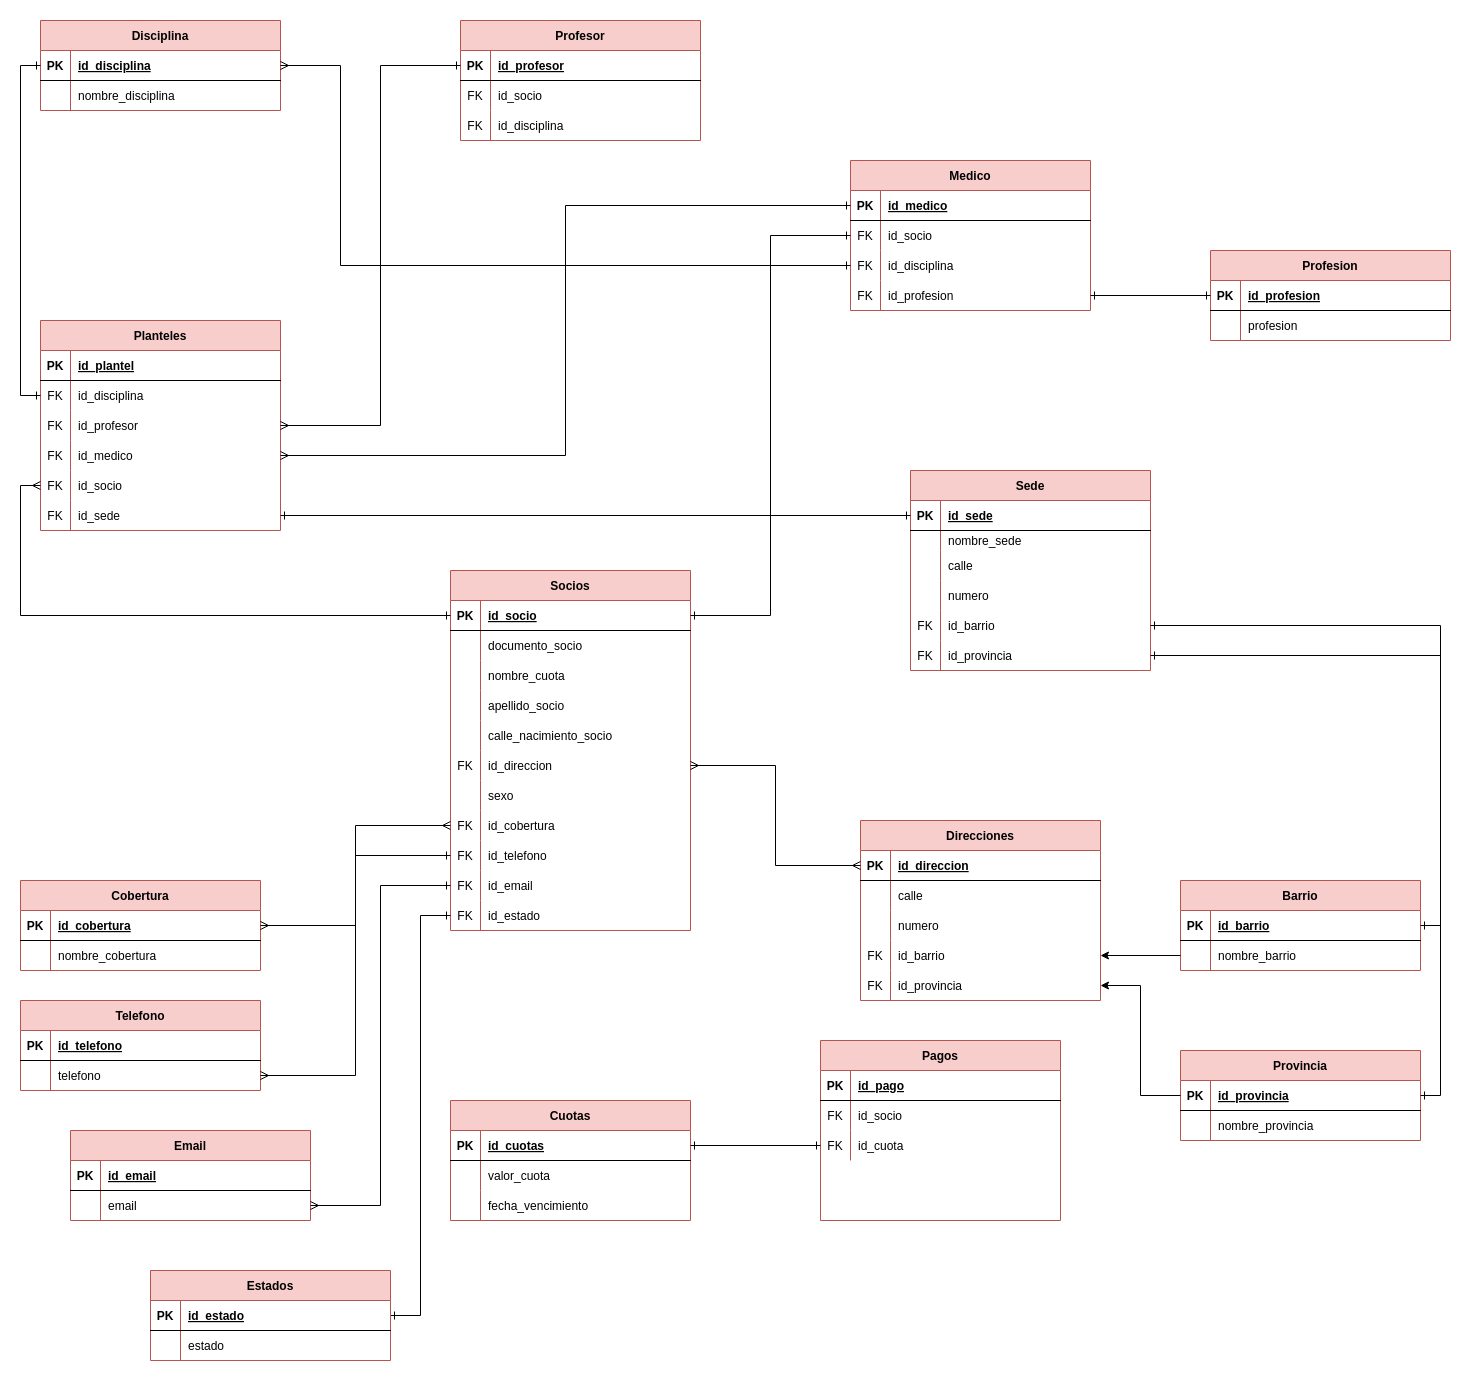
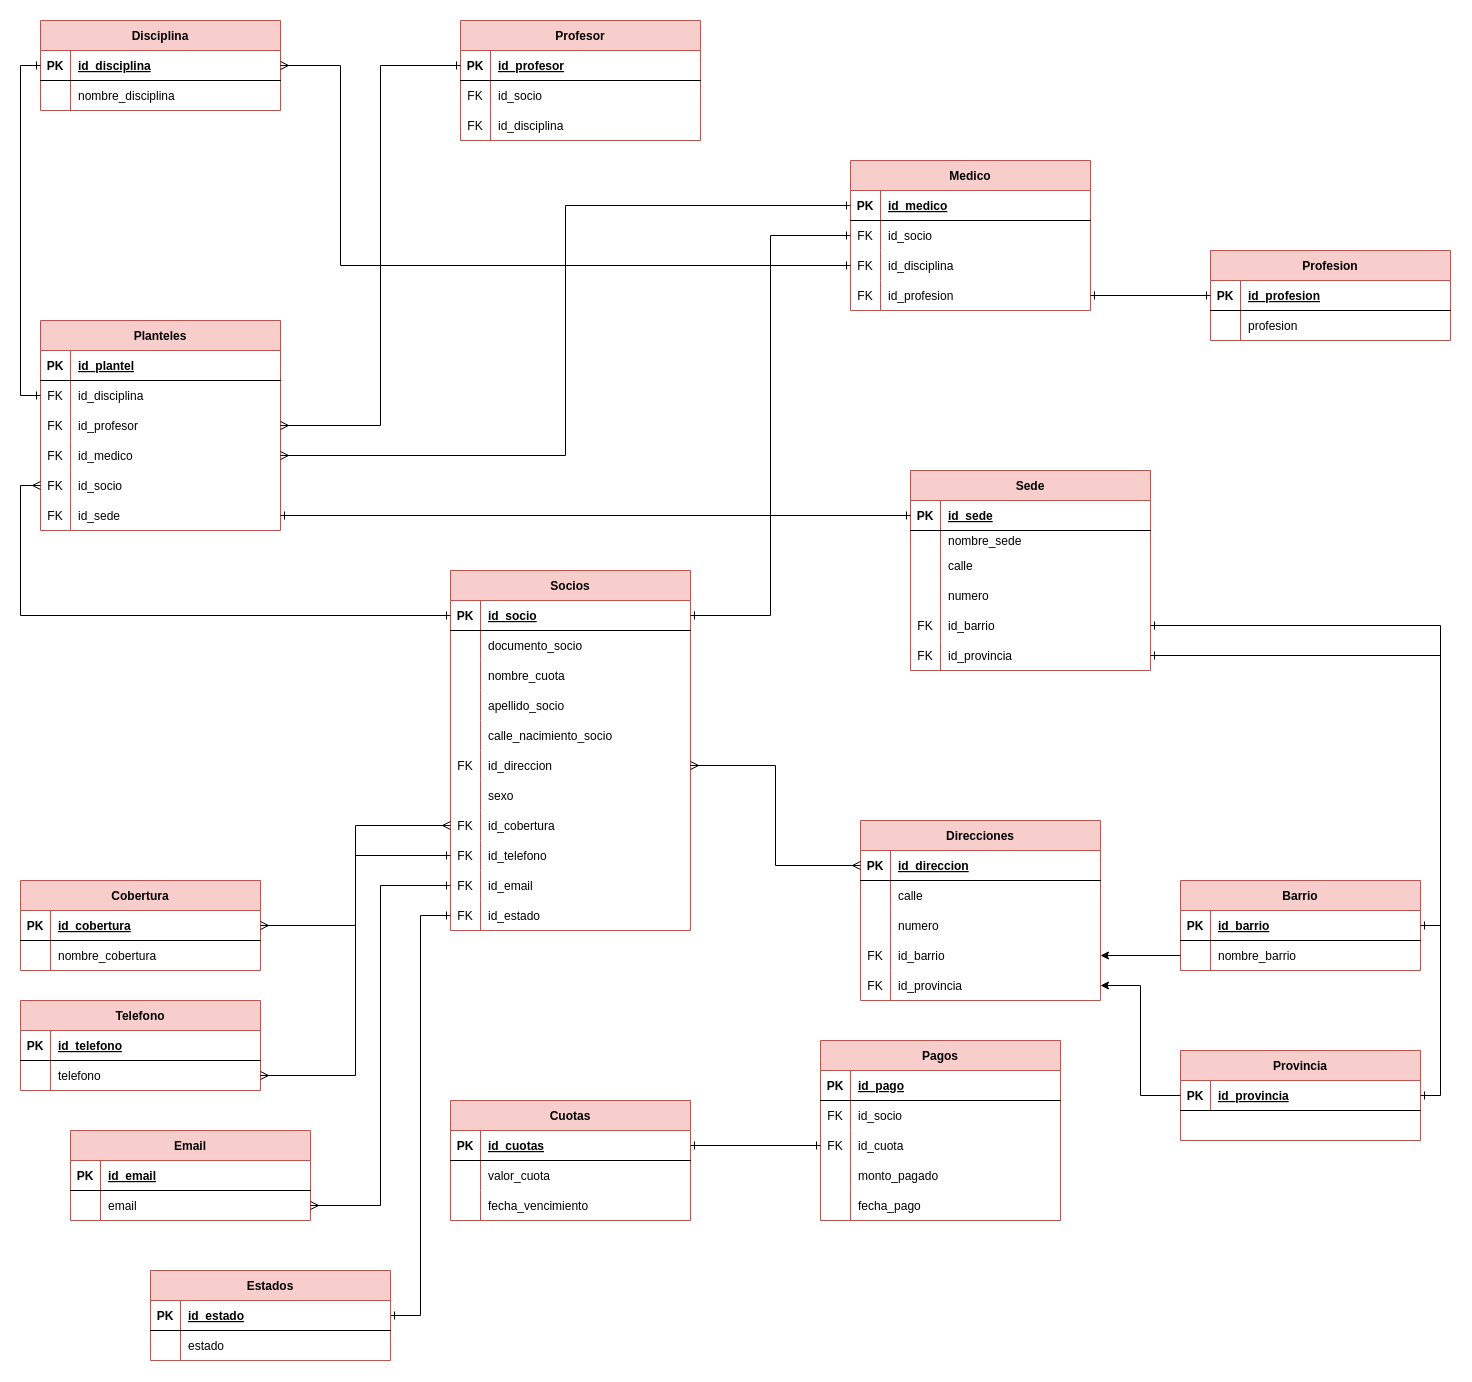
(1316, 1126) -> none
none -> (956, 1176)
none -> (956, 1206)
